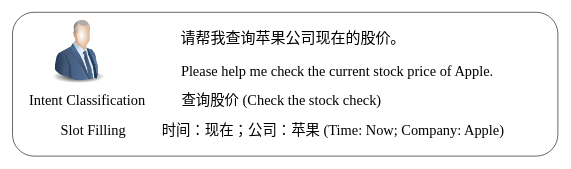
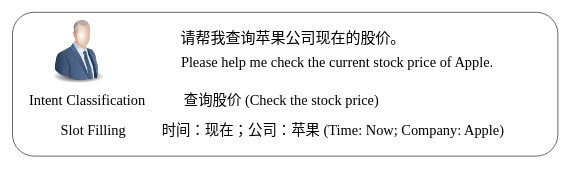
(338, 69) -> (338, 60)
(282, 99) -> (282, 99)
